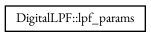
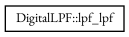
(75, 19) -> (65, 19)
